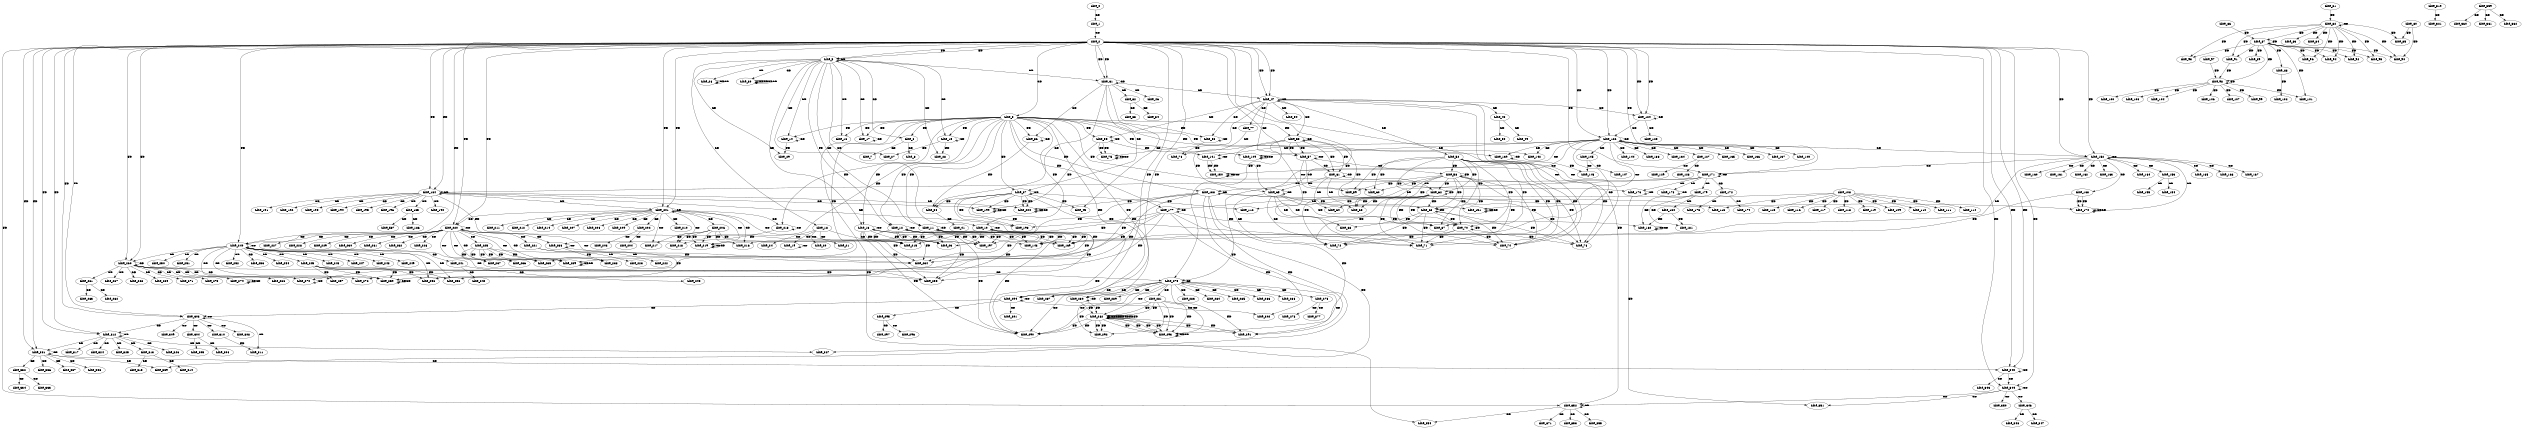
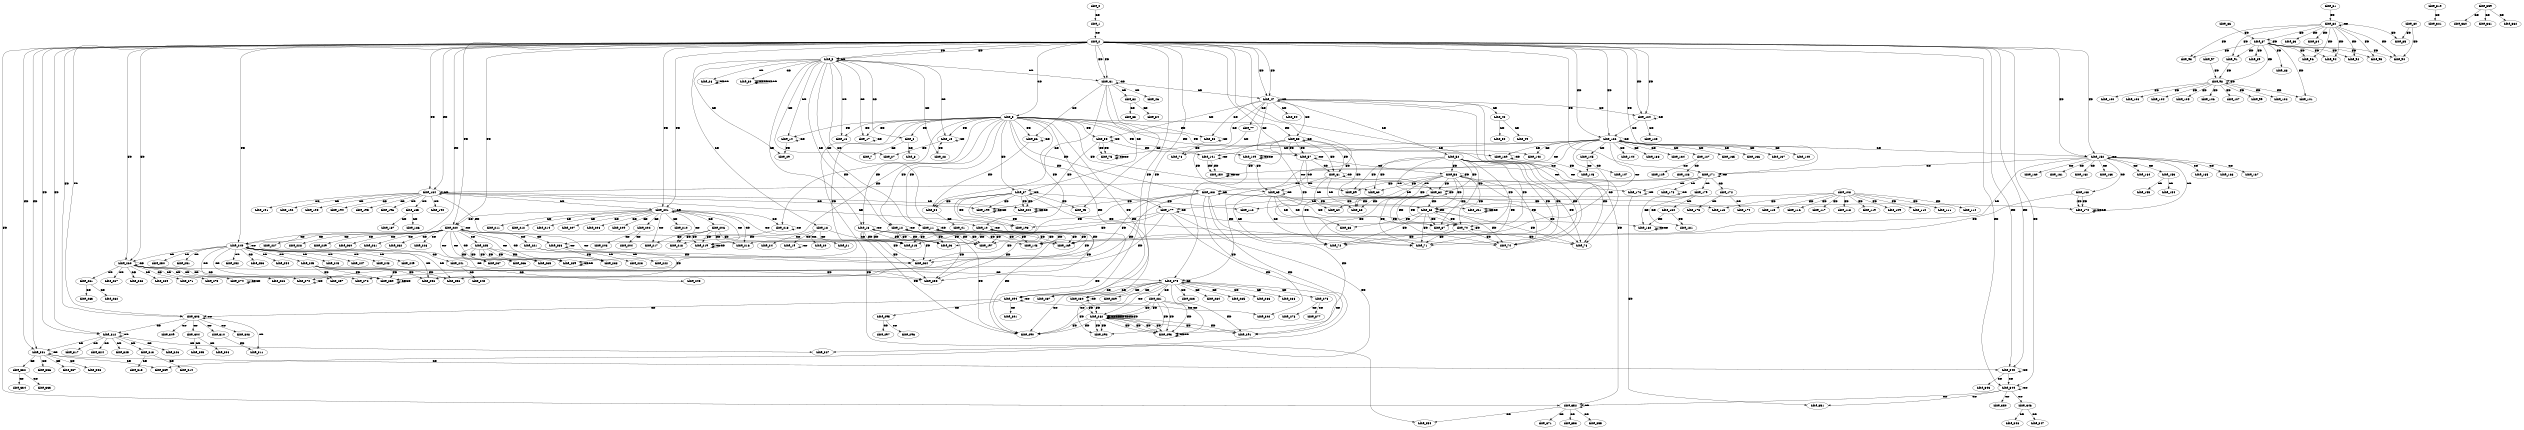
(2282, 84) -> (2248, 90)
none -> (2183, 99)
(945, 147) -> (938, 148)
(821, 148) -> (821, 148)
(1400, 184) -> (1400, 184)
none -> (1430, 219)
(388, 228) -> (388, 228)
(862, 257) -> none
